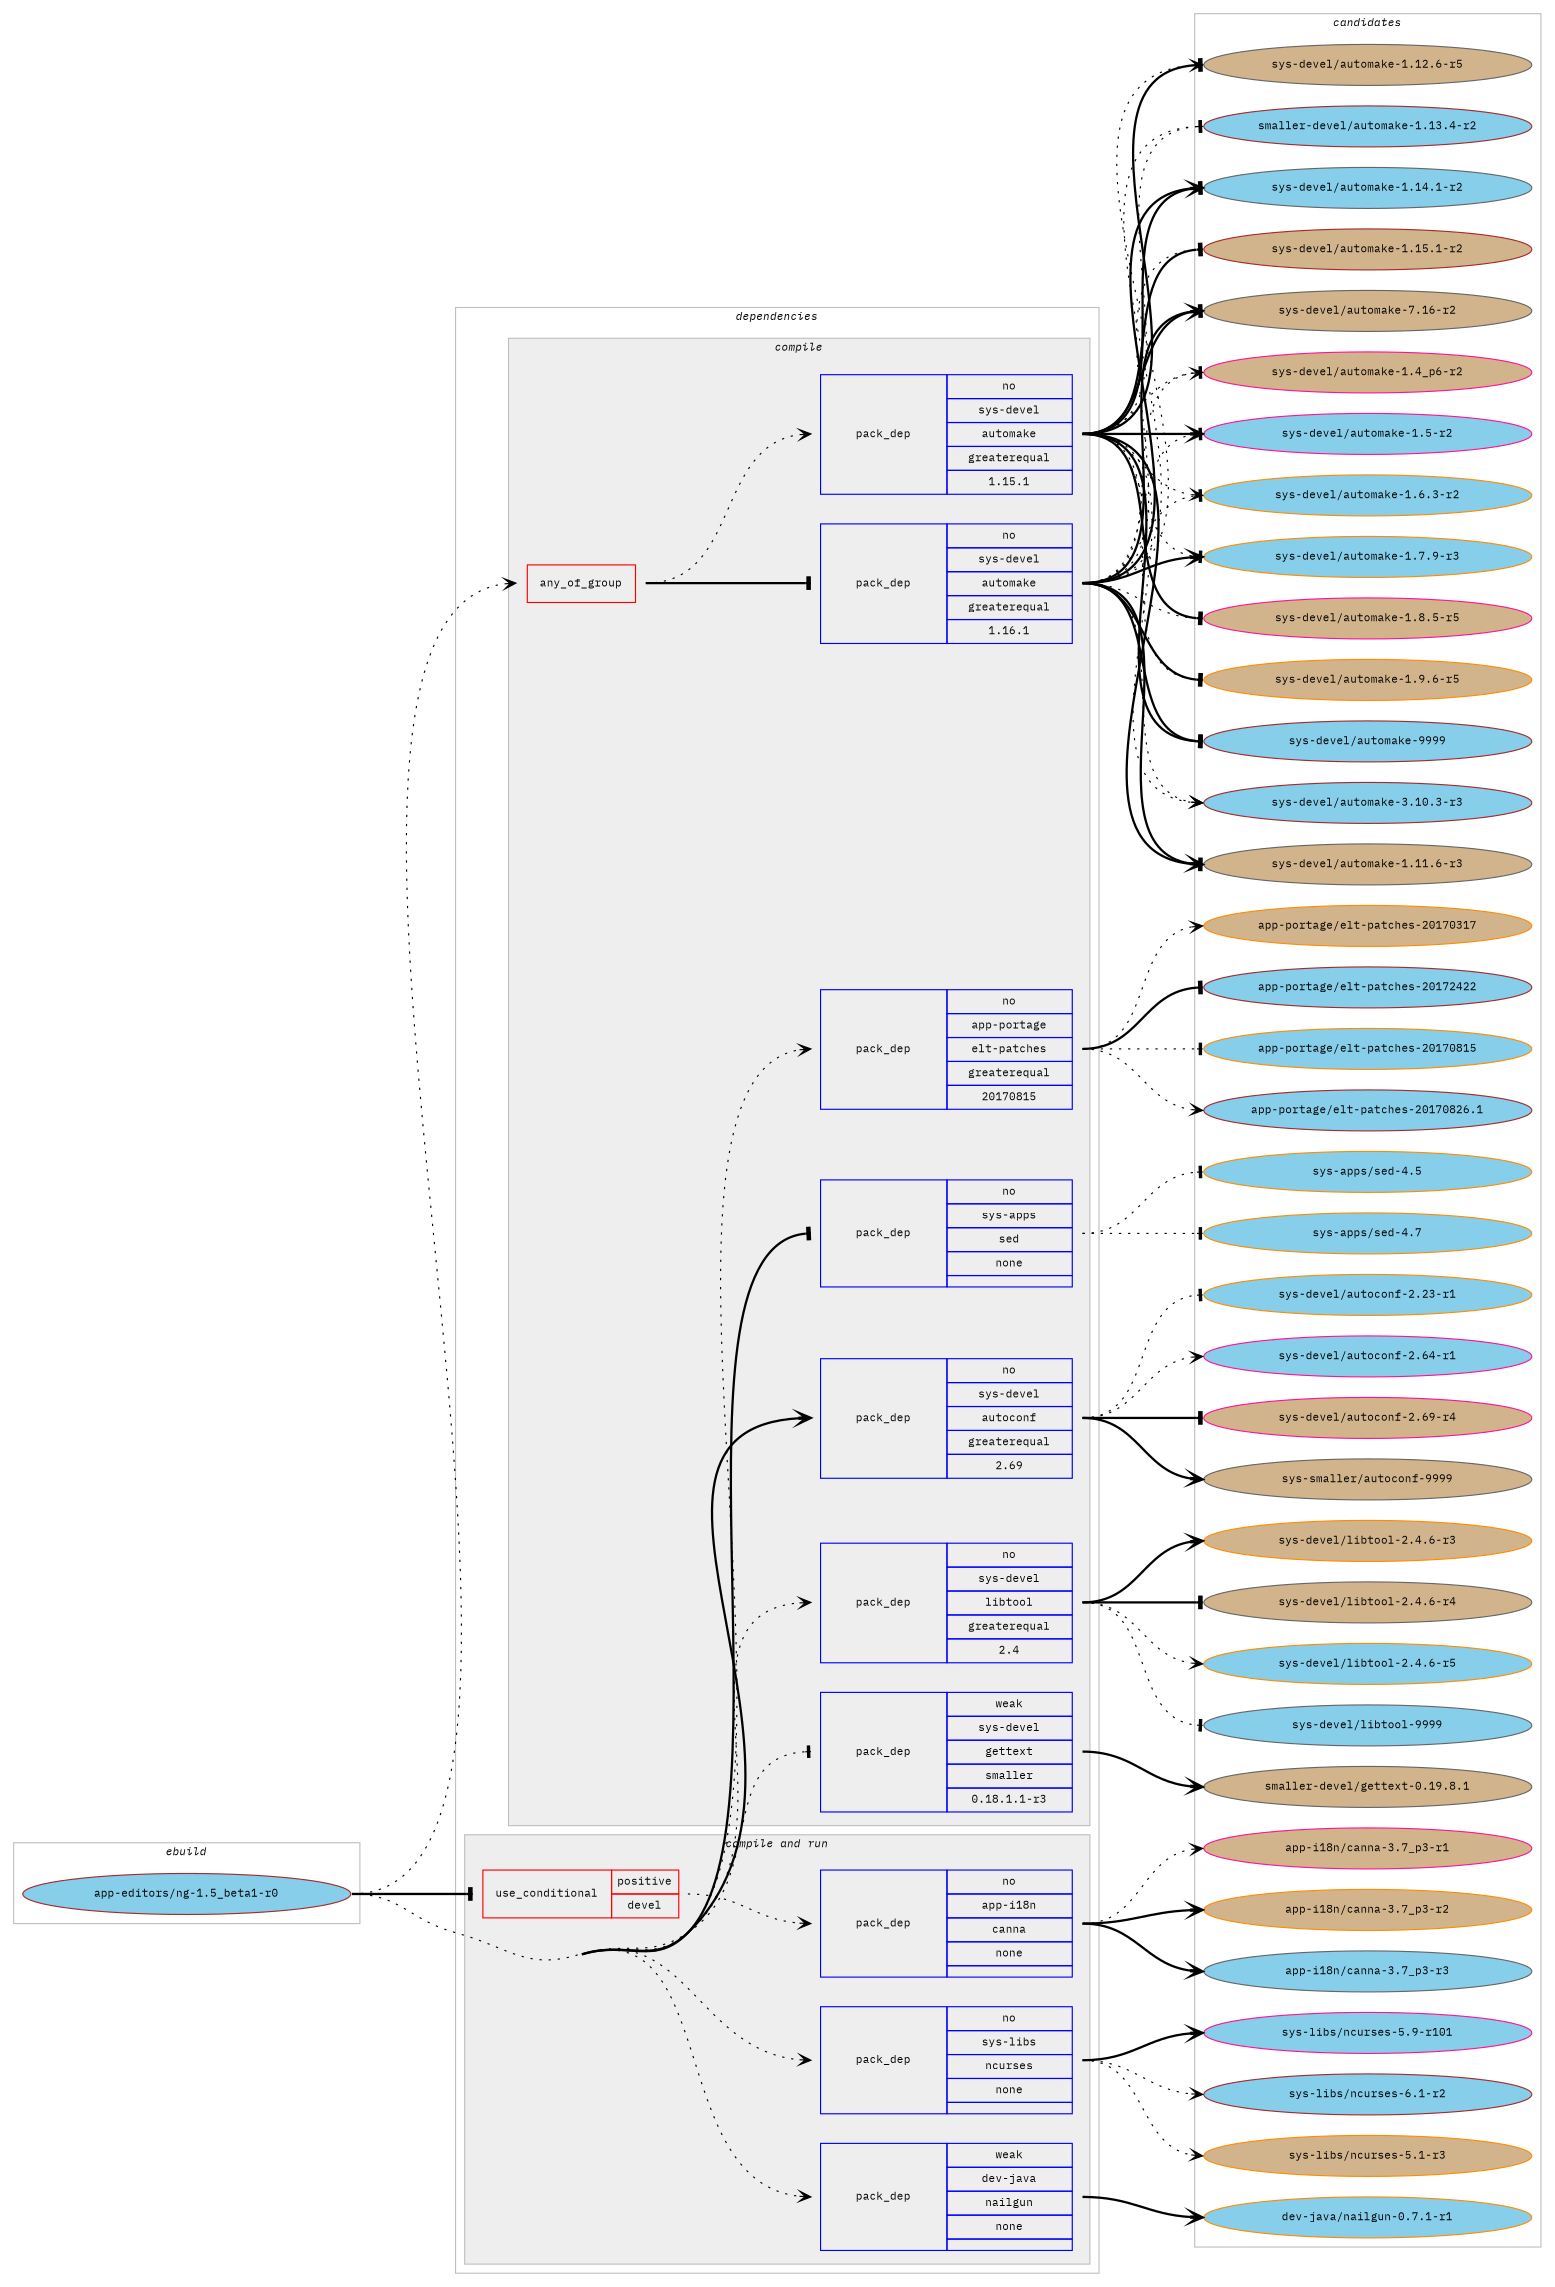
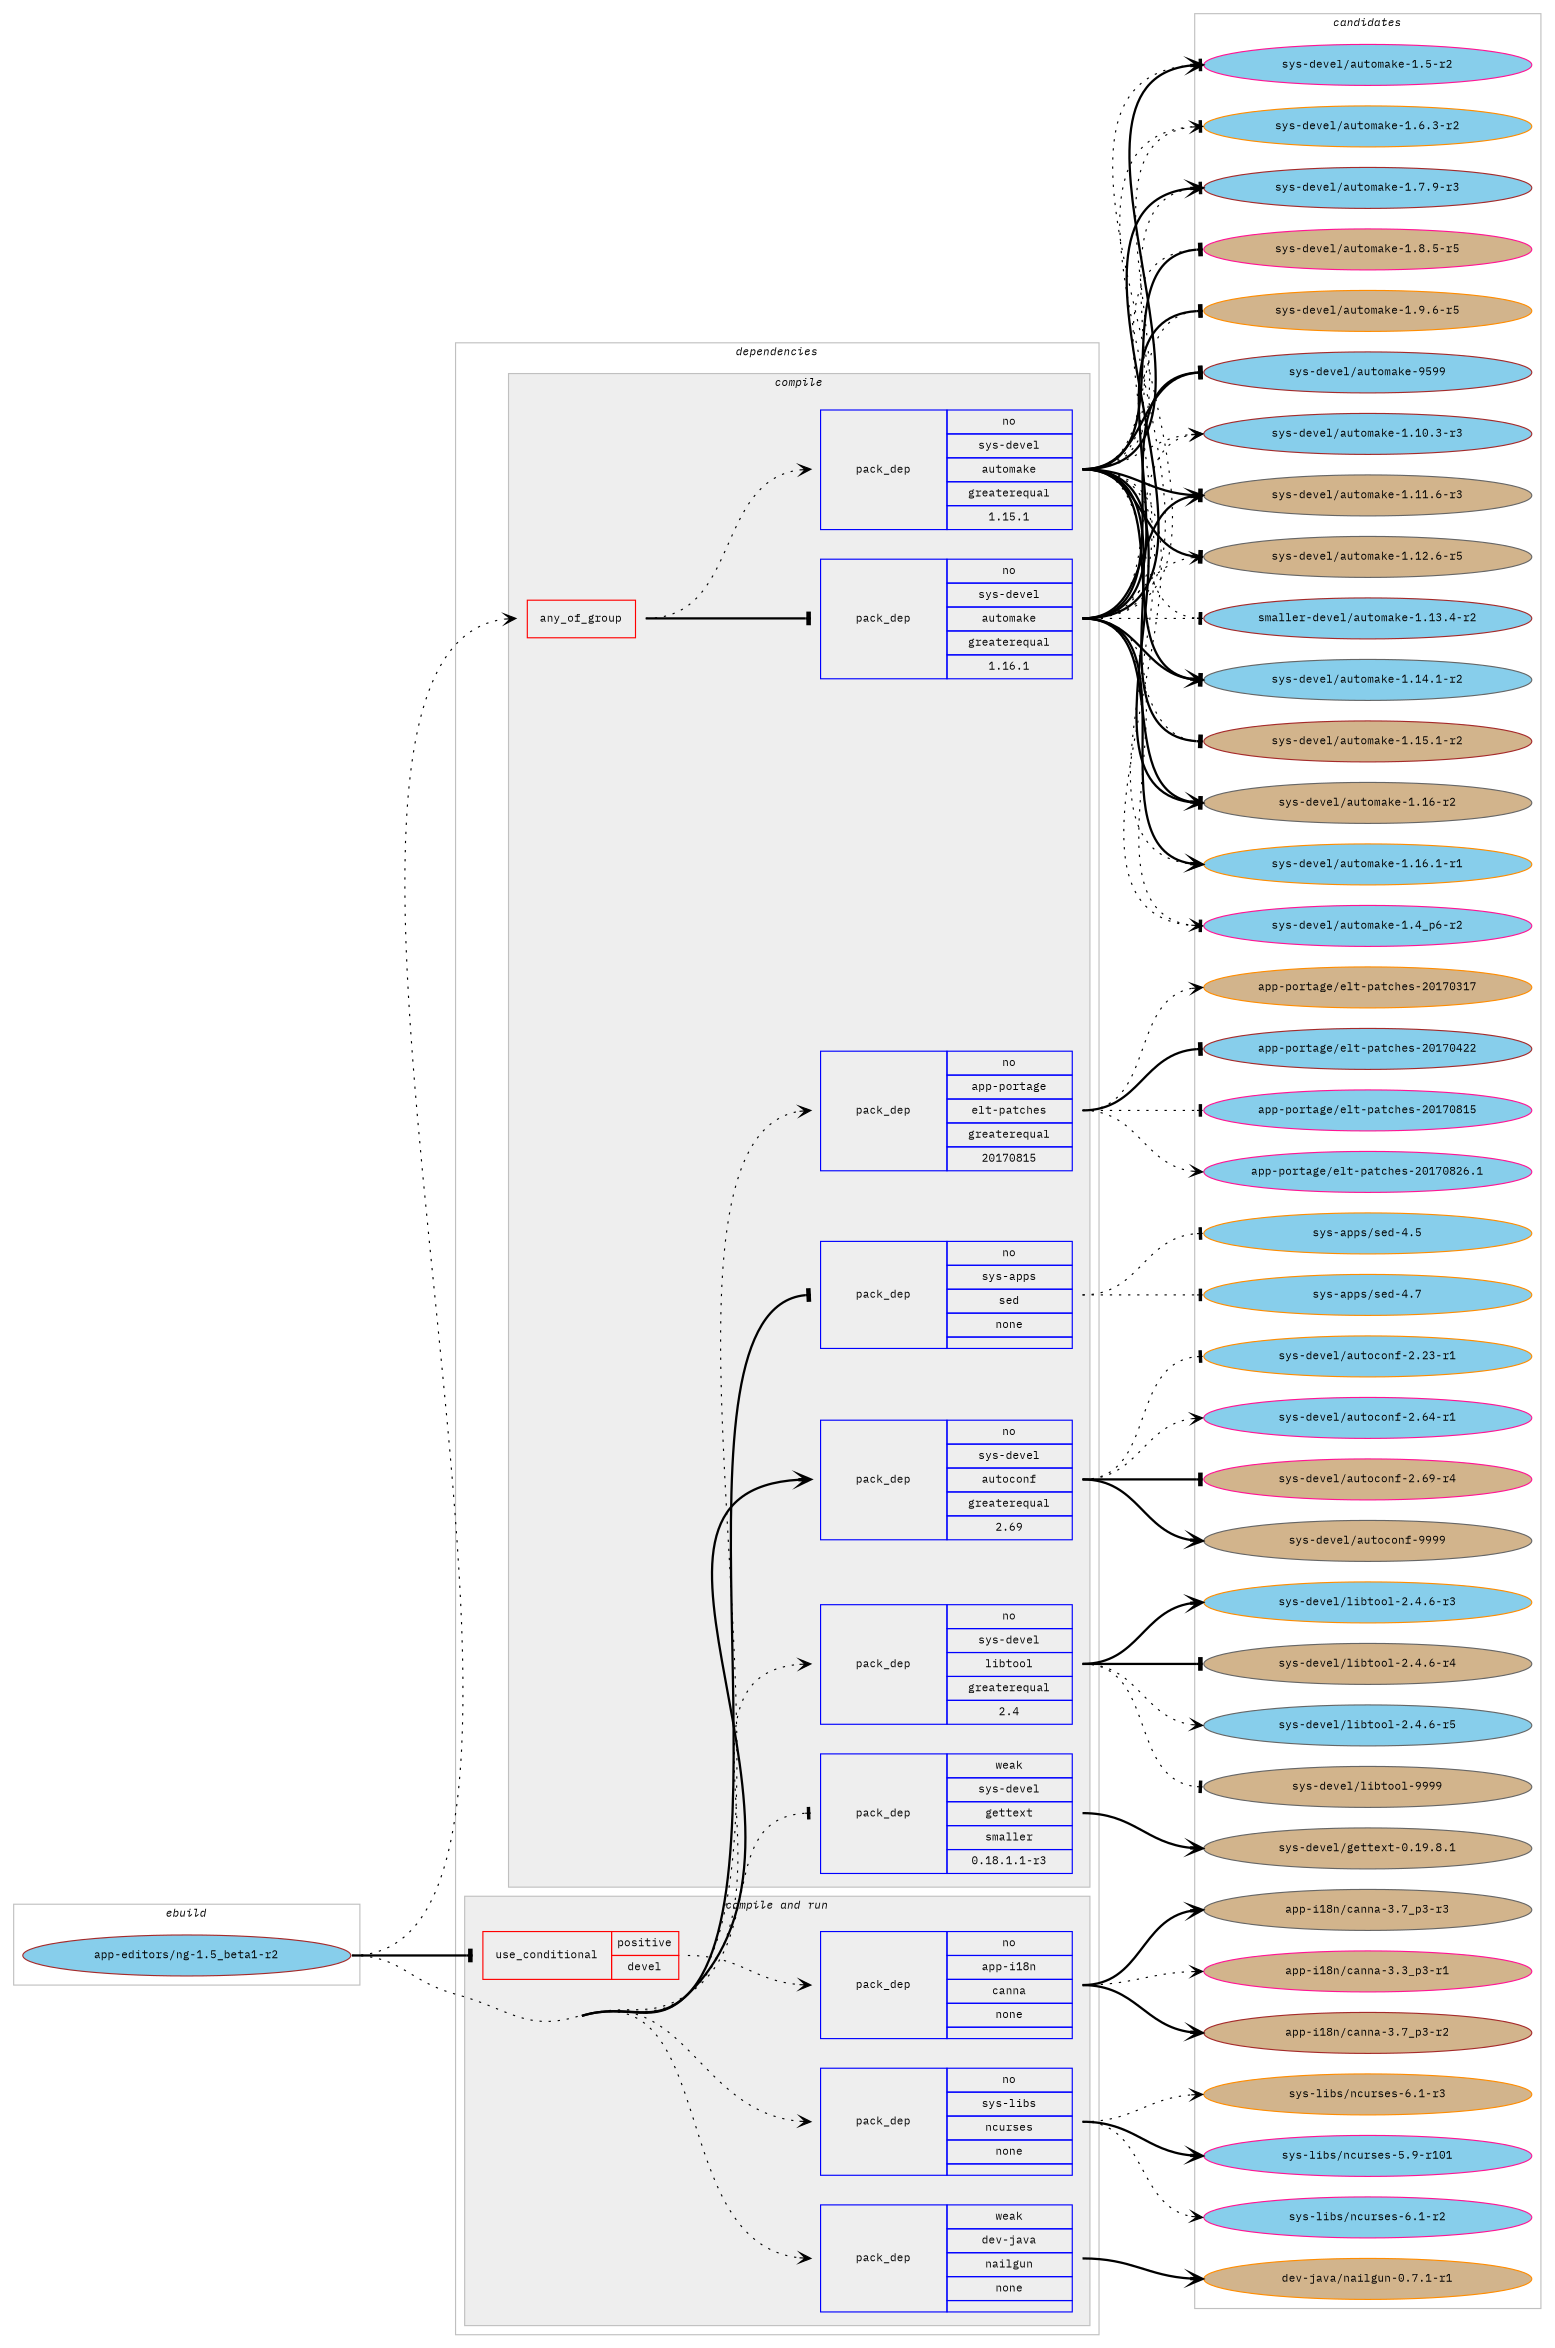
(1368, 311) -> (1368, 803)
(1368, 372) -> (1368, 926)
(1368, 557) -> (1368, 188)
(1368, 741) -> (1368, 372)
(1368, 803) -> (1368, 434)
none -> (1368, 864)
(1368, 987) -> (1368, 1049)
(1368, 1049) -> (1368, 1110)
(1368, 1110) -> (1368, 1172)
(1368, 1479) -> (1368, 1541)
(1368, 1541) -> (1368, 1602)
(1368, 1664) -> (1368, 1725)
(1368, 1725) -> (1368, 1787)
(1368, 1787) -> (1368, 1848)
(1368, 1848) -> (1368, 1971)
(187, 1894) -> (187, 1955)
(1368, 1910) -> (1368, 2033)
(1368, 1971) -> (1368, 1910)
(1368, 2094) -> (1368, 2217)
(1368, 2156) -> (1368, 2094)
(1368, 2217) -> (1368, 2279)
